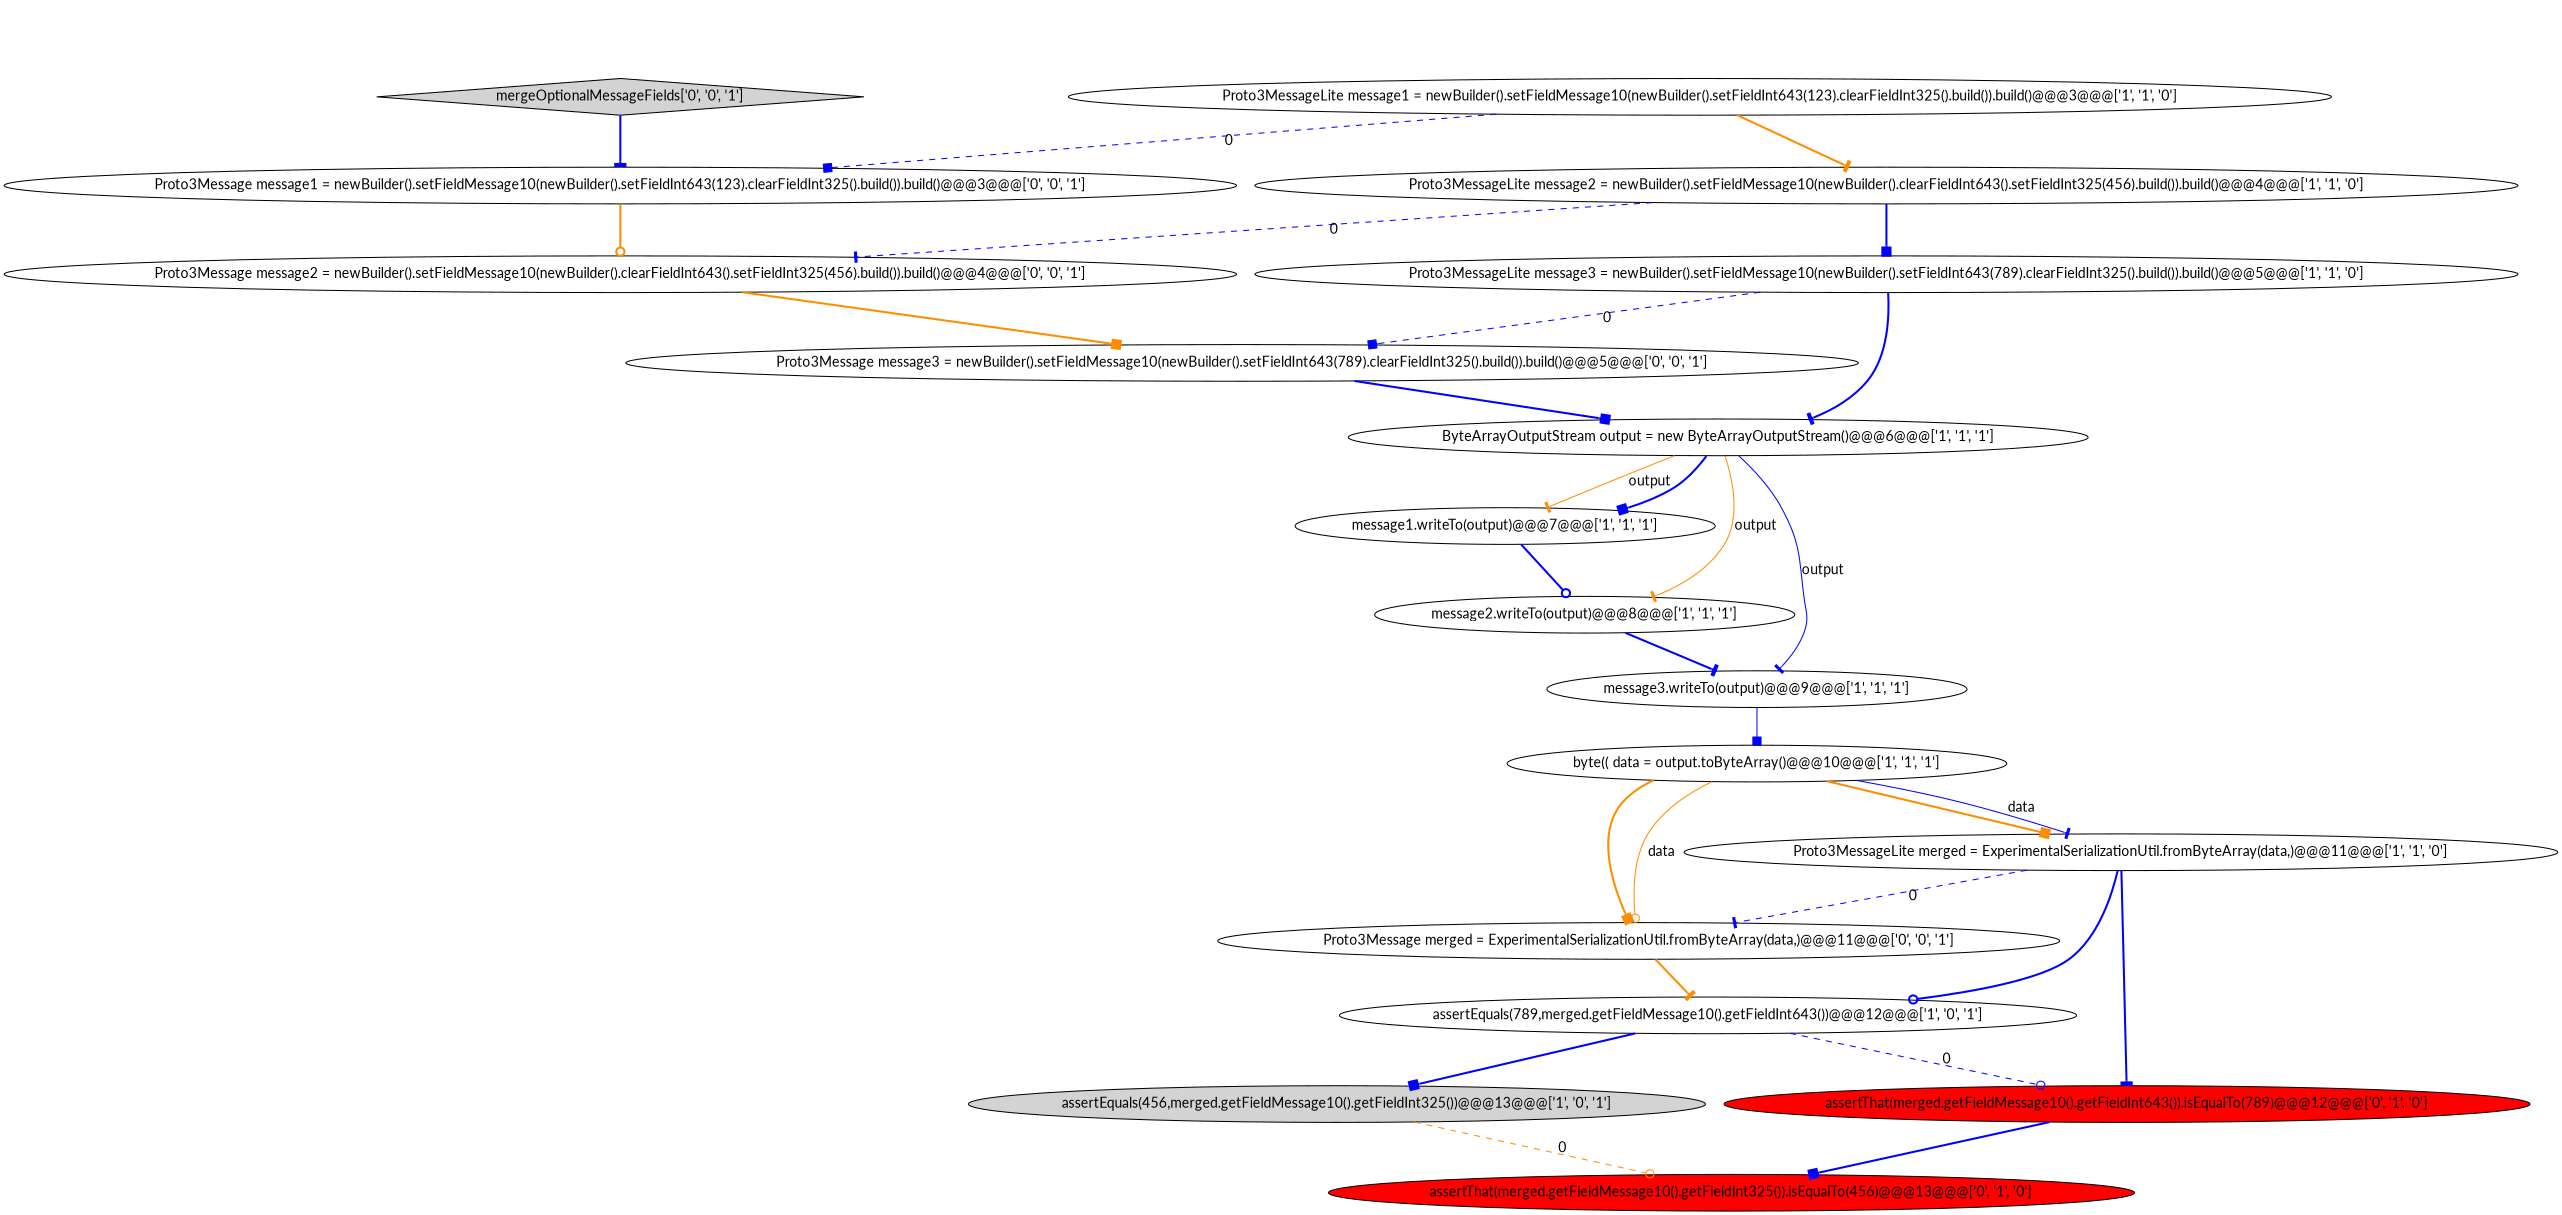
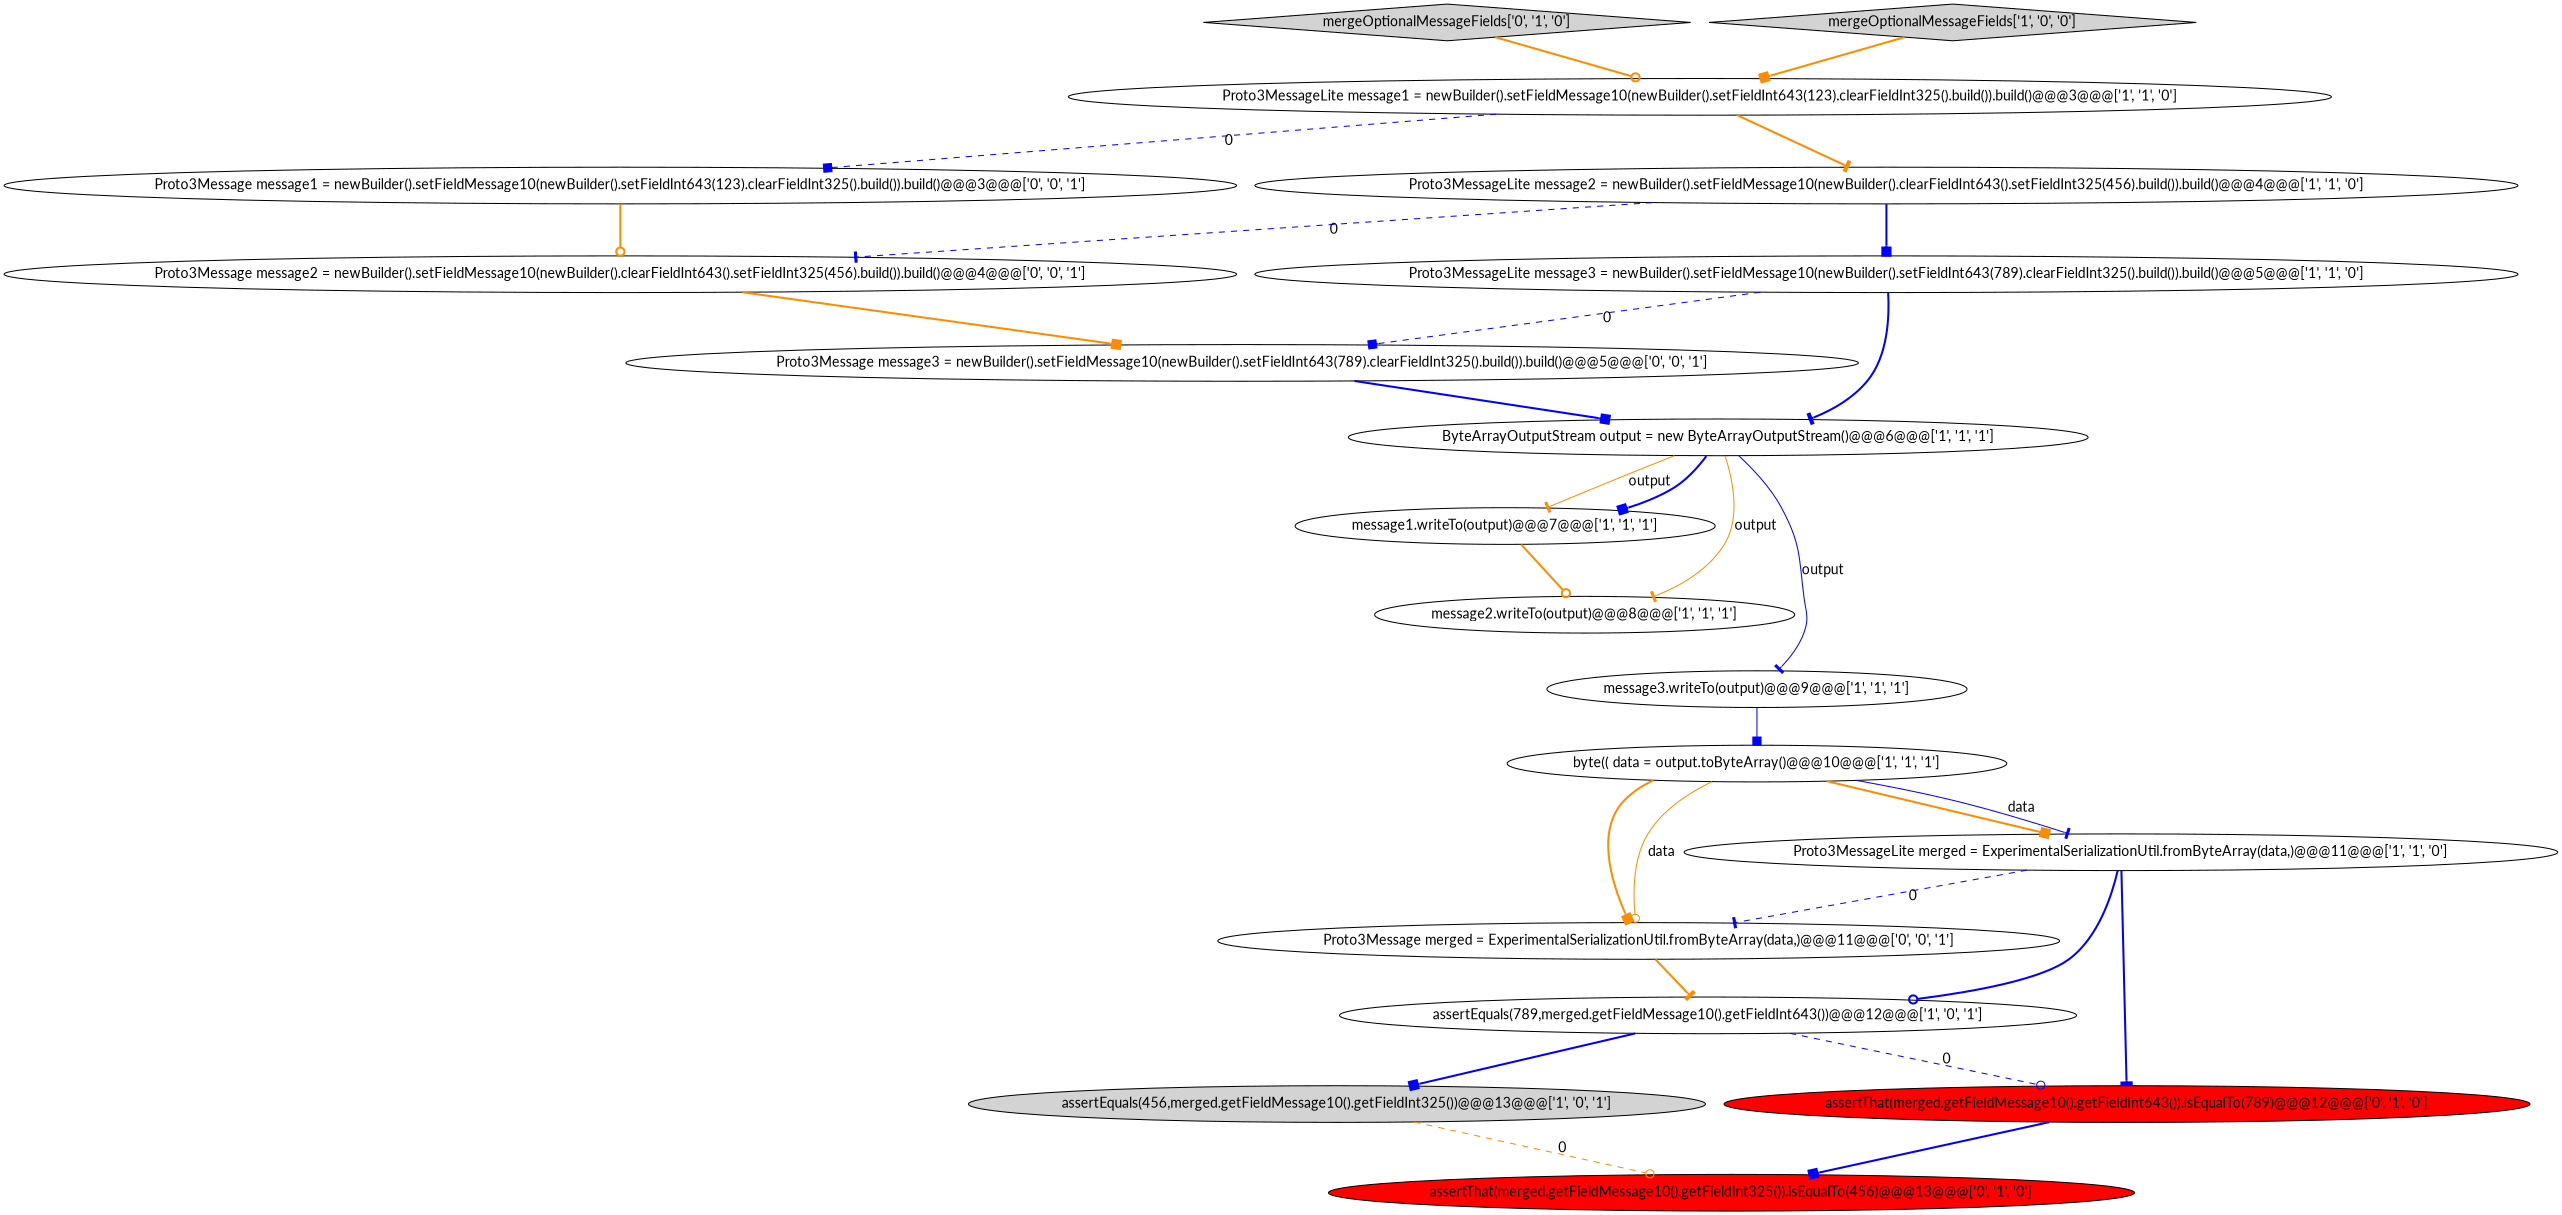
none -> (1447, 22)
none -> (1953, 22)
(620, 97) -> none
(1542, 567) -> (1542, 567)
(1669, 651) -> none
